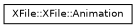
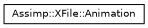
(68, 14) -> (74, 14)
